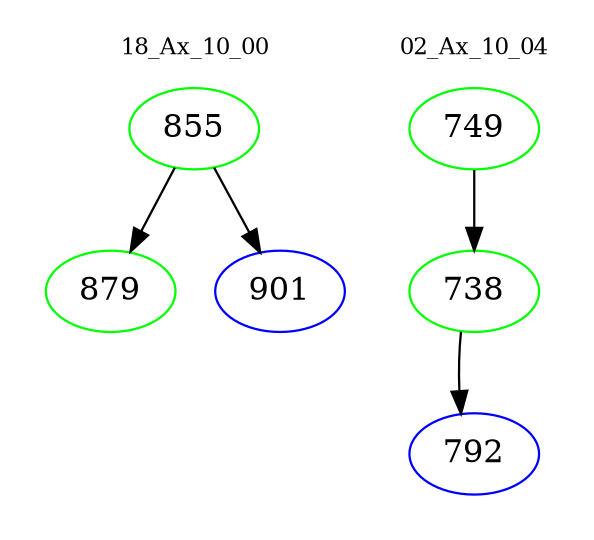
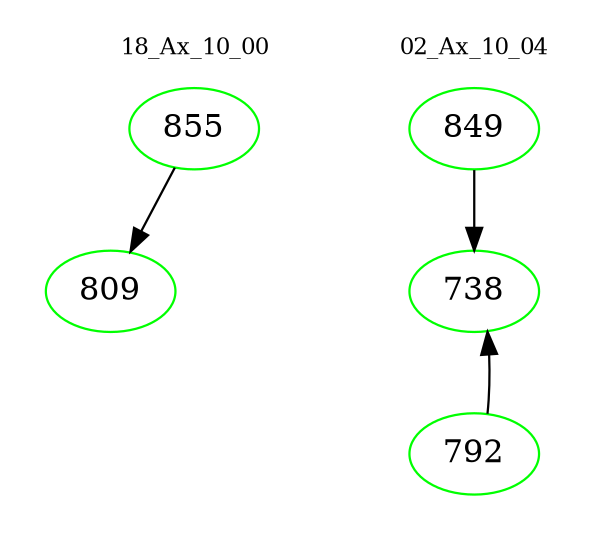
(474, 129) -> (474, 129)
(111, 291) -> (111, 291)
(280, 291) -> none
(459, 361) -> (489, 384)
(474, 454) -> (474, 454)
